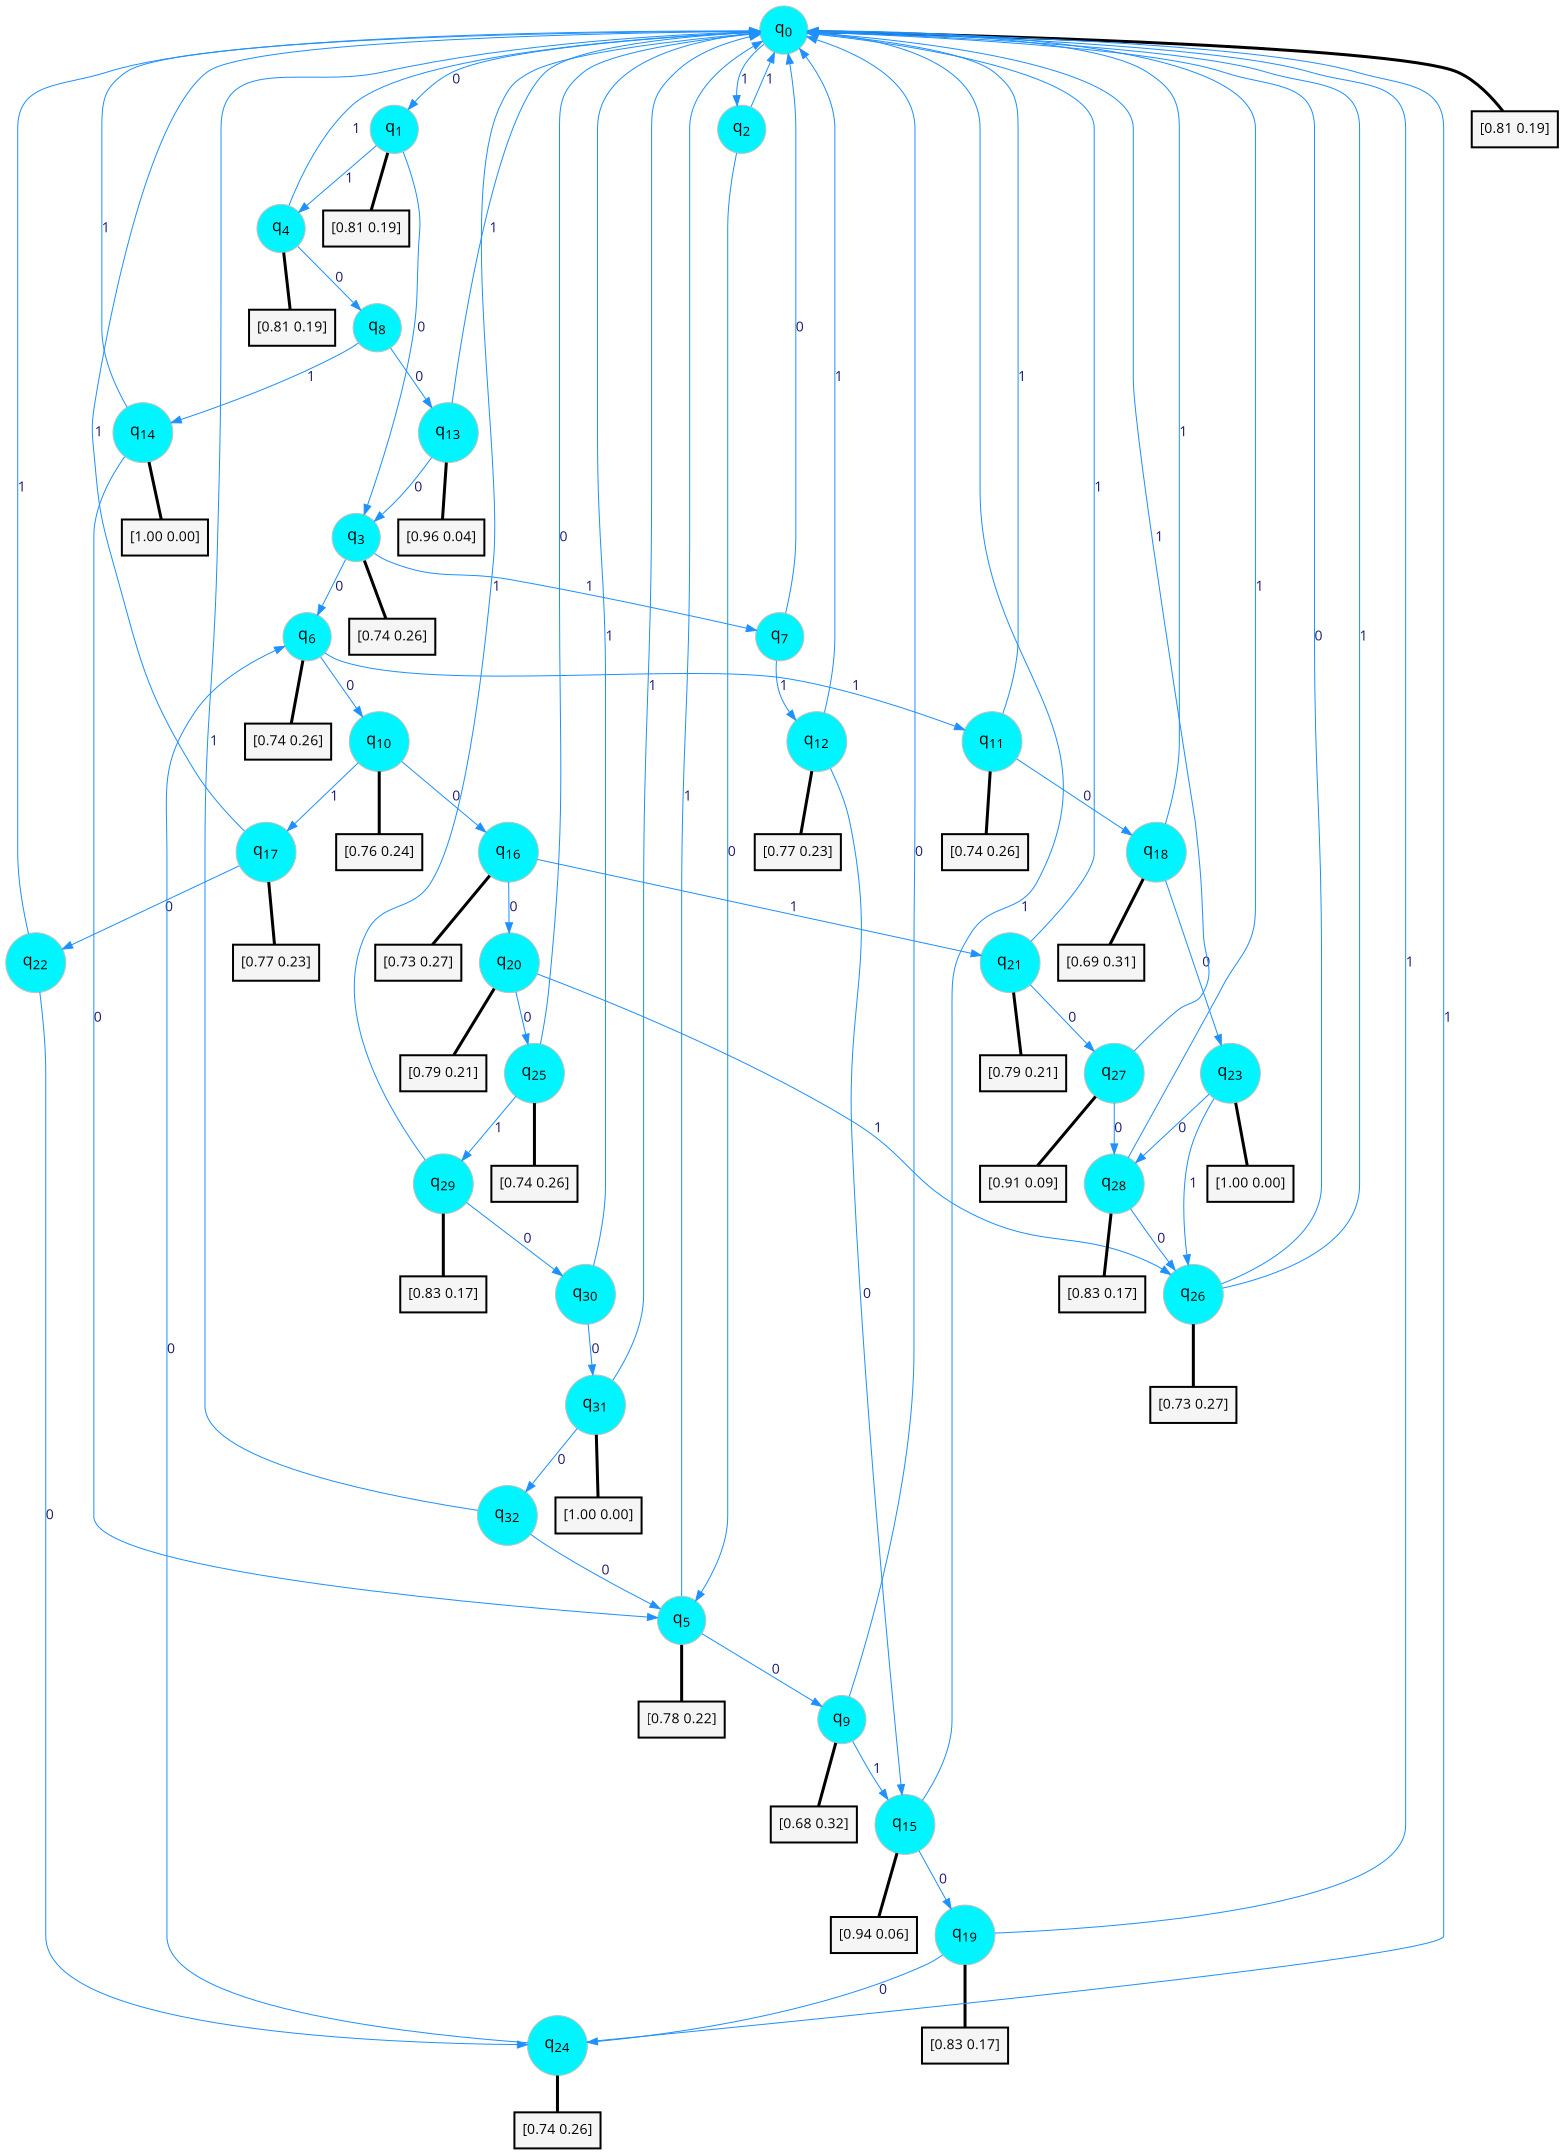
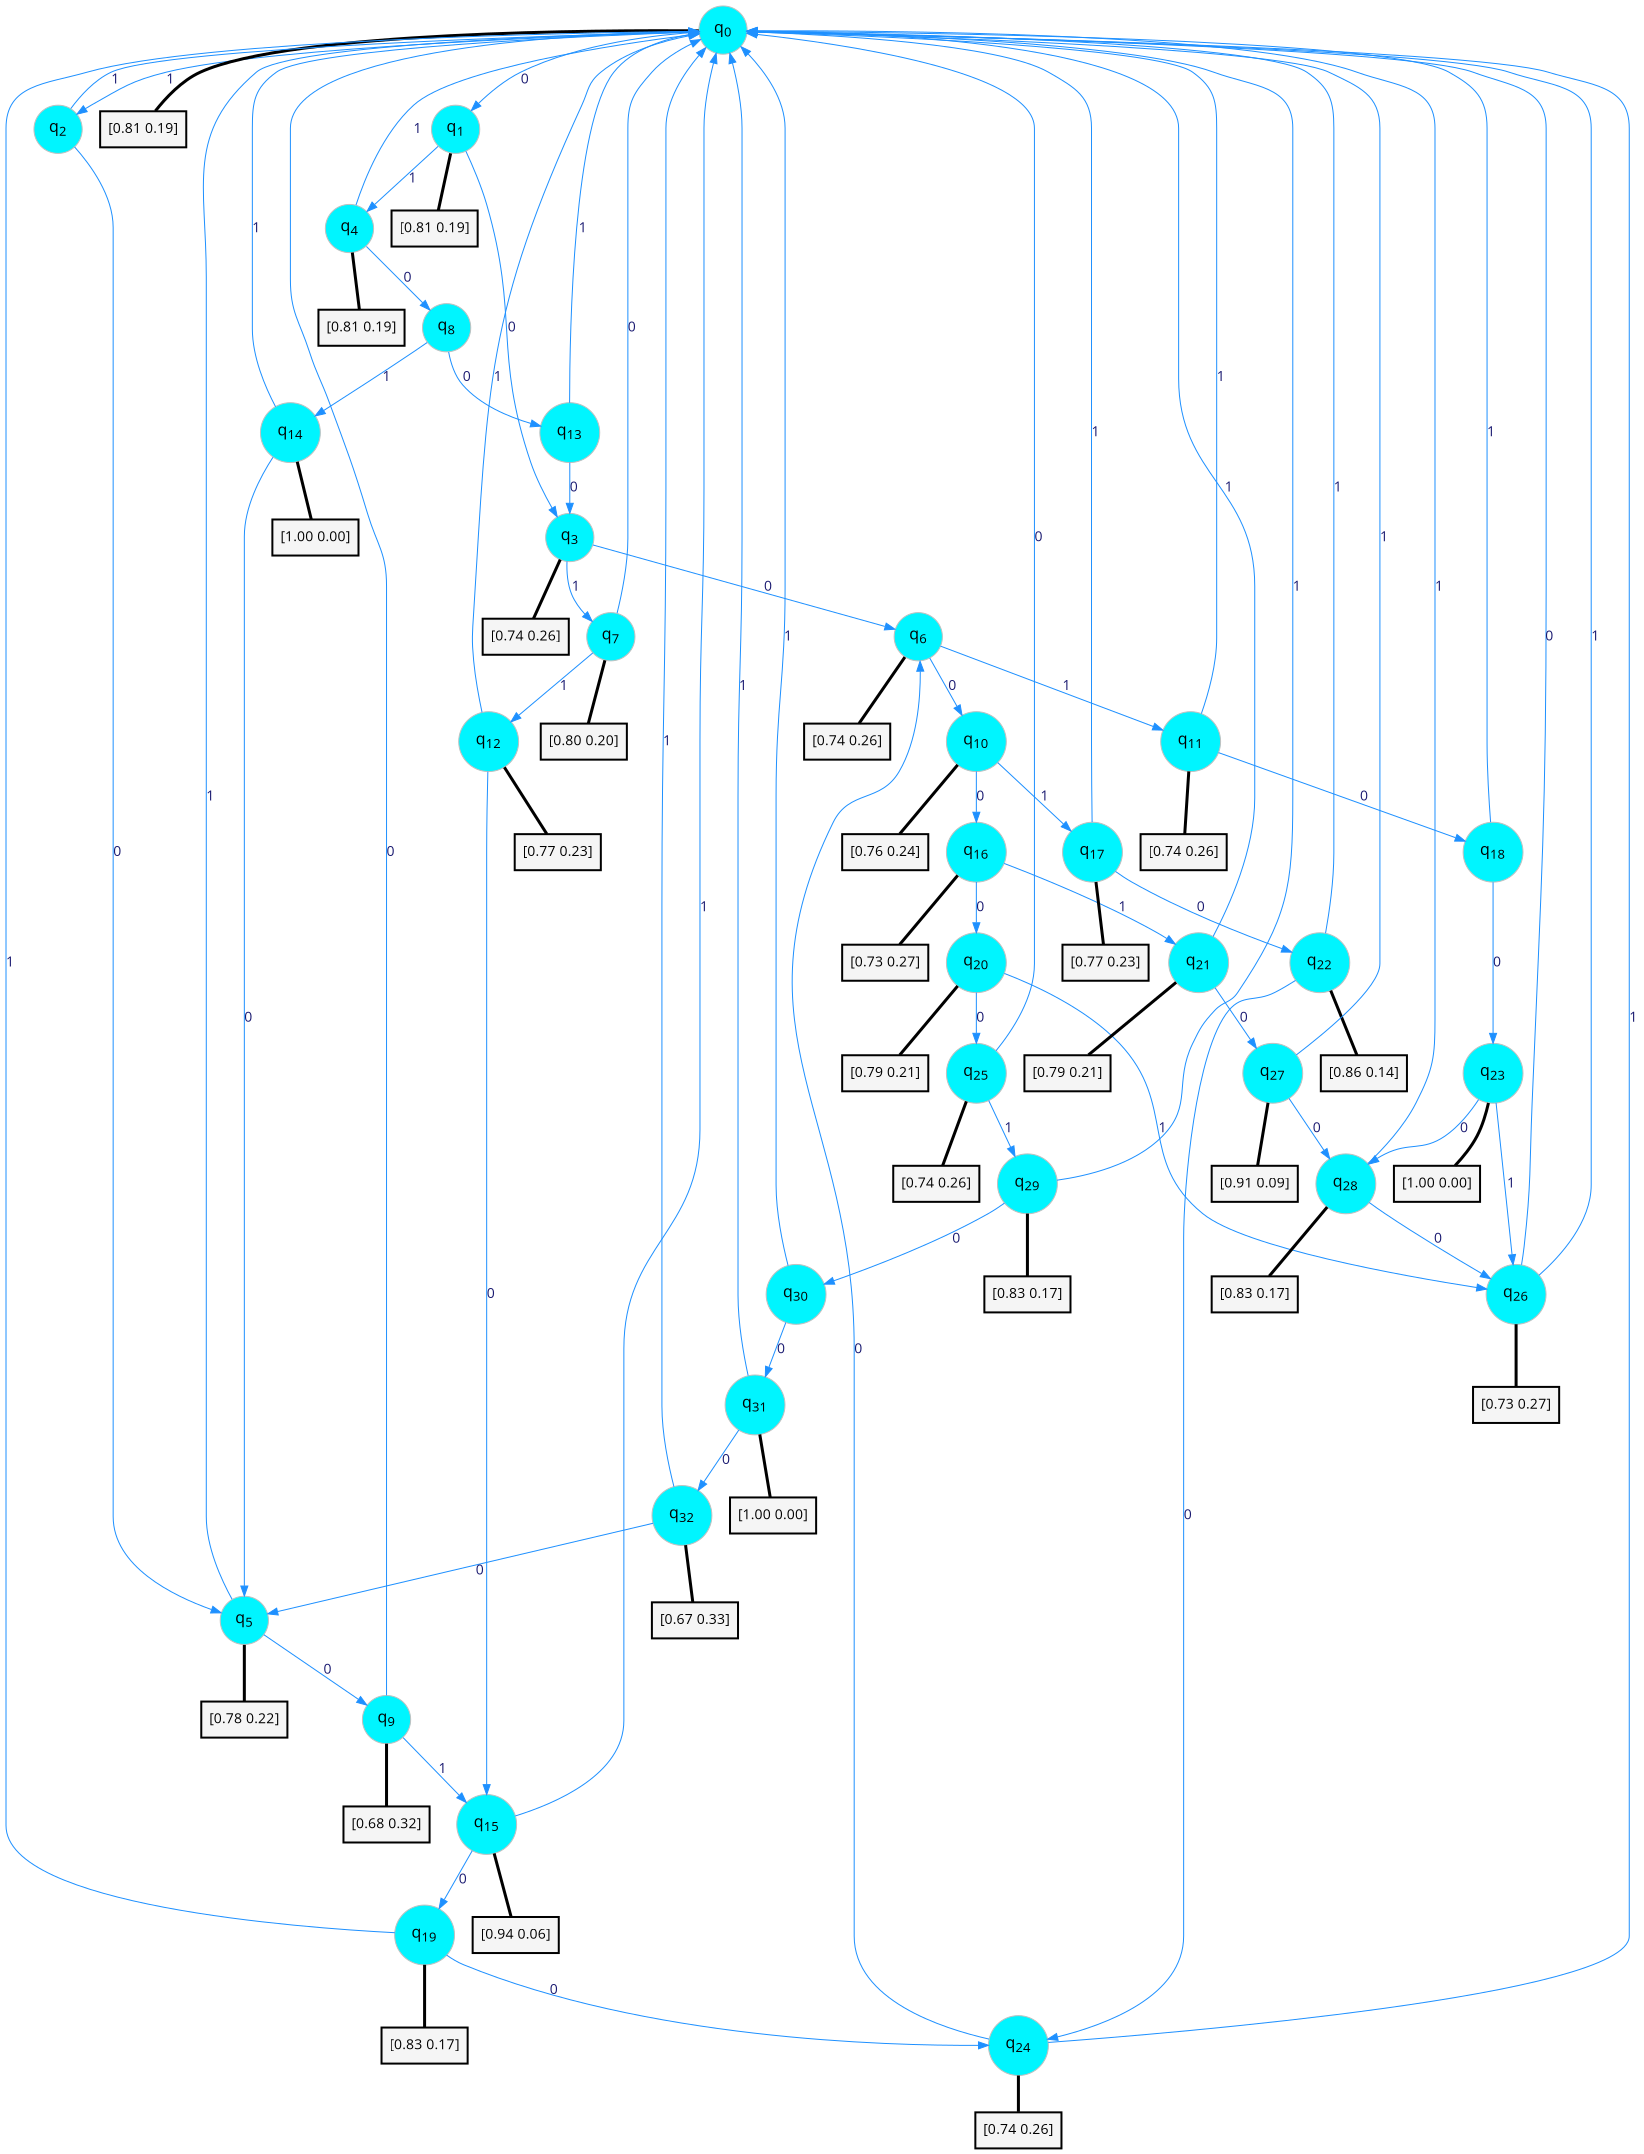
(441, 537) -> none
none -> (584, 742)
(1101, 963) -> none
none -> (1364, 1073)
none -> (695, 1620)
